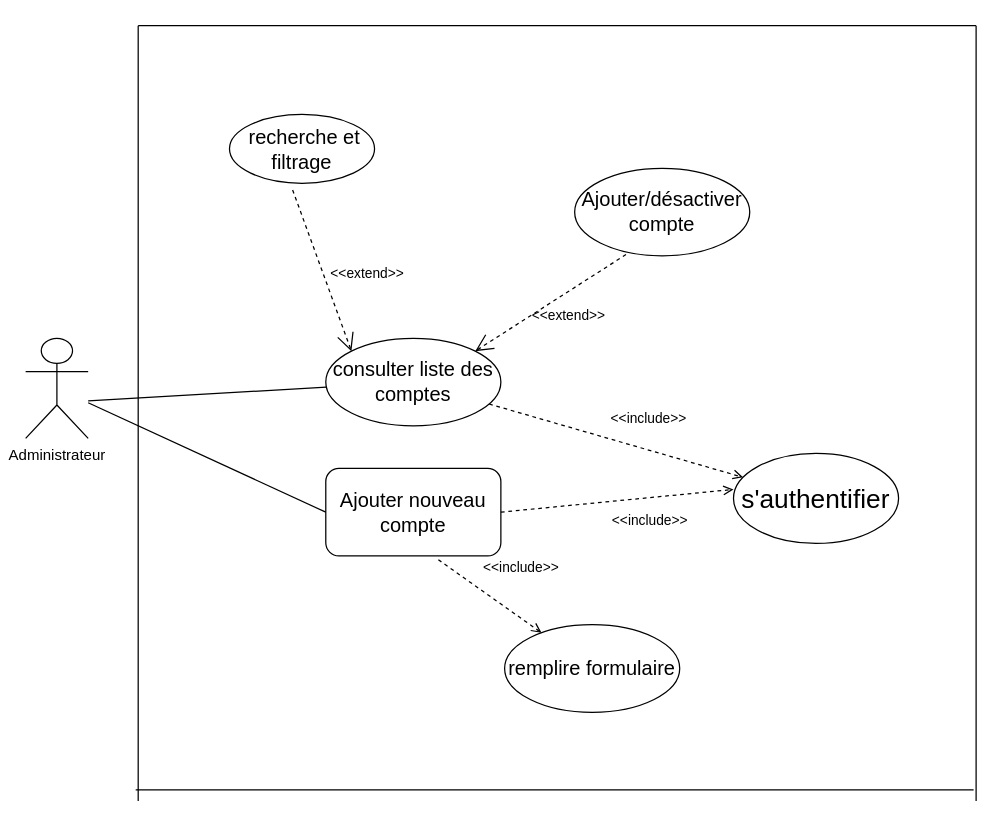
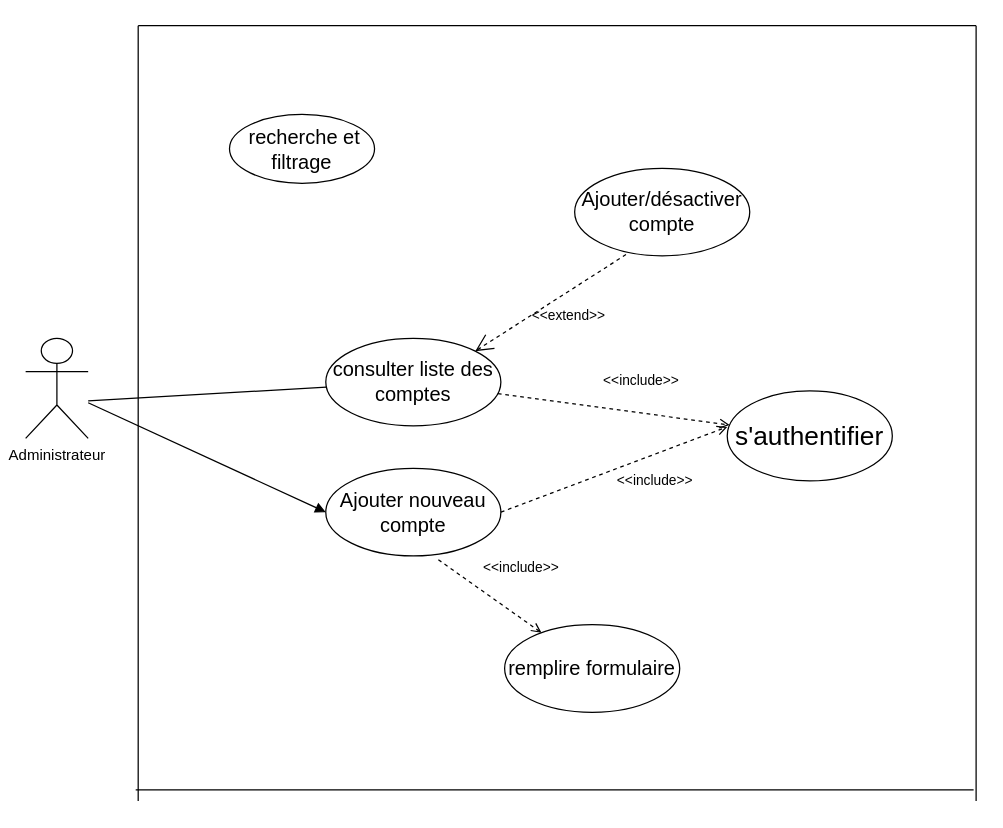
(321, 268) -> none
(816, 498) -> (809, 436)
(319, 509) -> (316, 507)
(413, 512) -> (413, 512)
